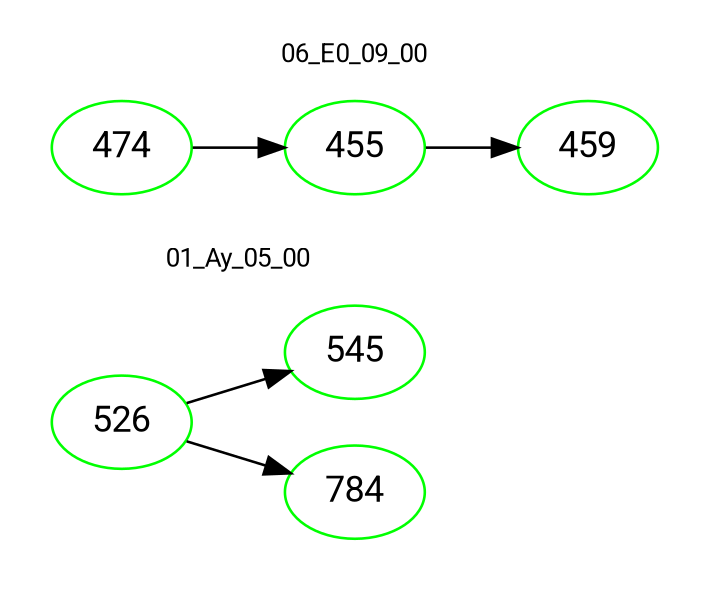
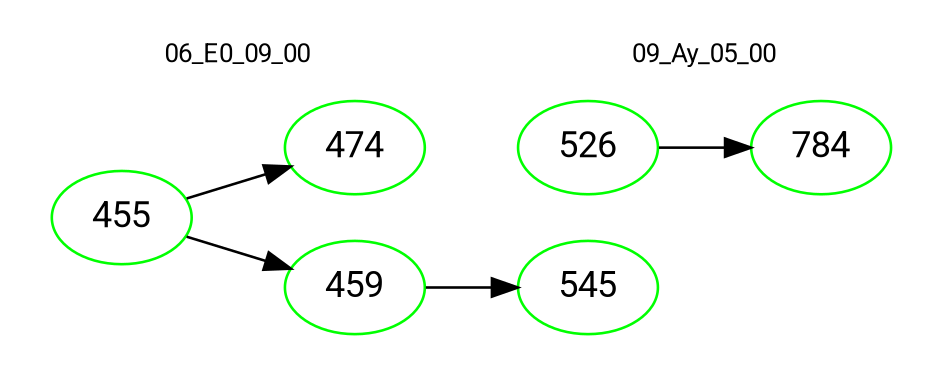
(226, 148) -> (226, 186)
(238, 260) -> (705, 56)
(226, 391) -> (462, 288)
